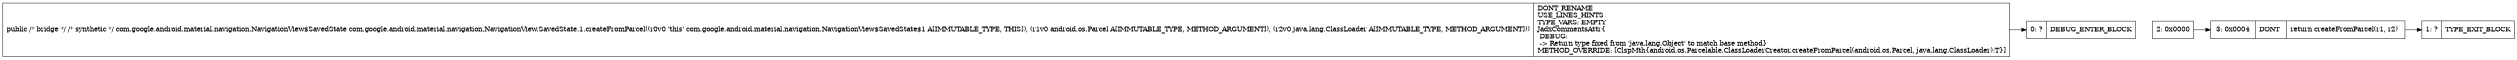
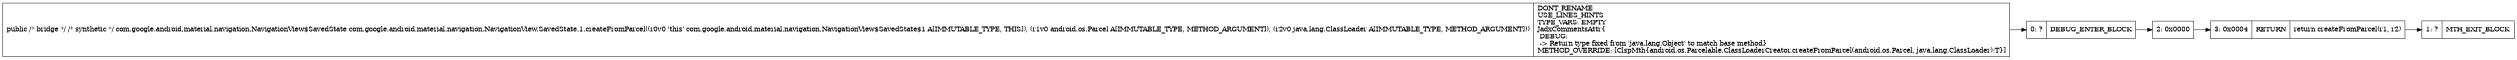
none -> (2141, 30)
(2269, 30) -> (2271, 30)
(2478, 30) -> (2478, 30)
